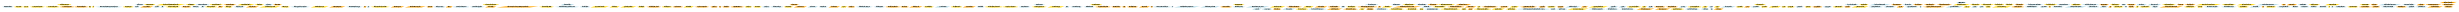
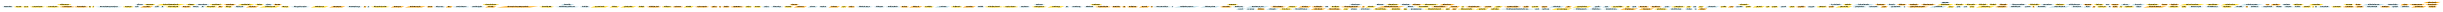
(893, 7) -> (893, 7)
(1278, 7) -> none
(2271, 7) -> (2255, 7)
(2323, 7) -> (2307, 7)
(1370, 9) -> (1354, 9)
